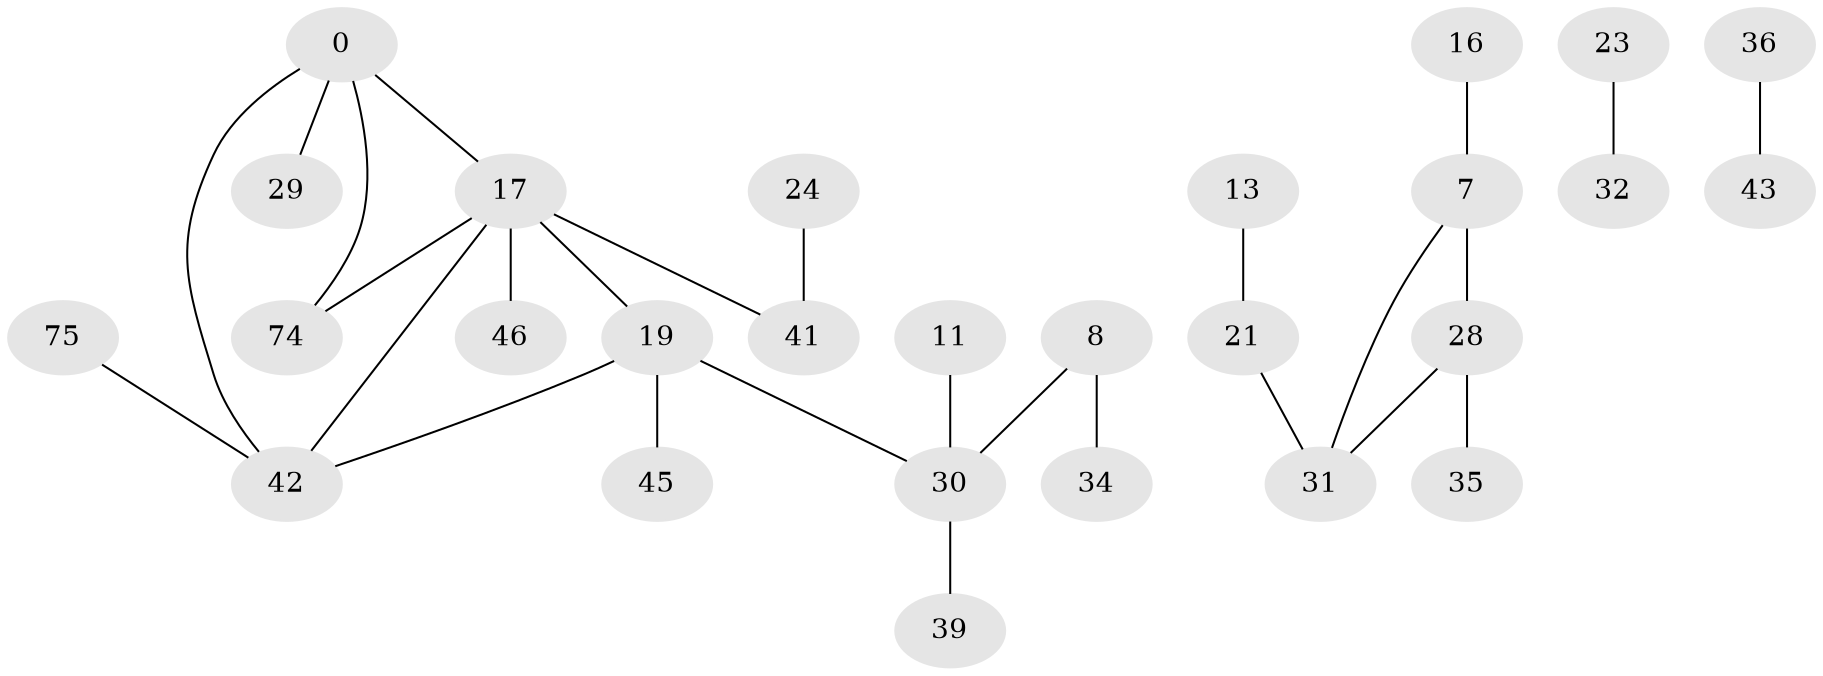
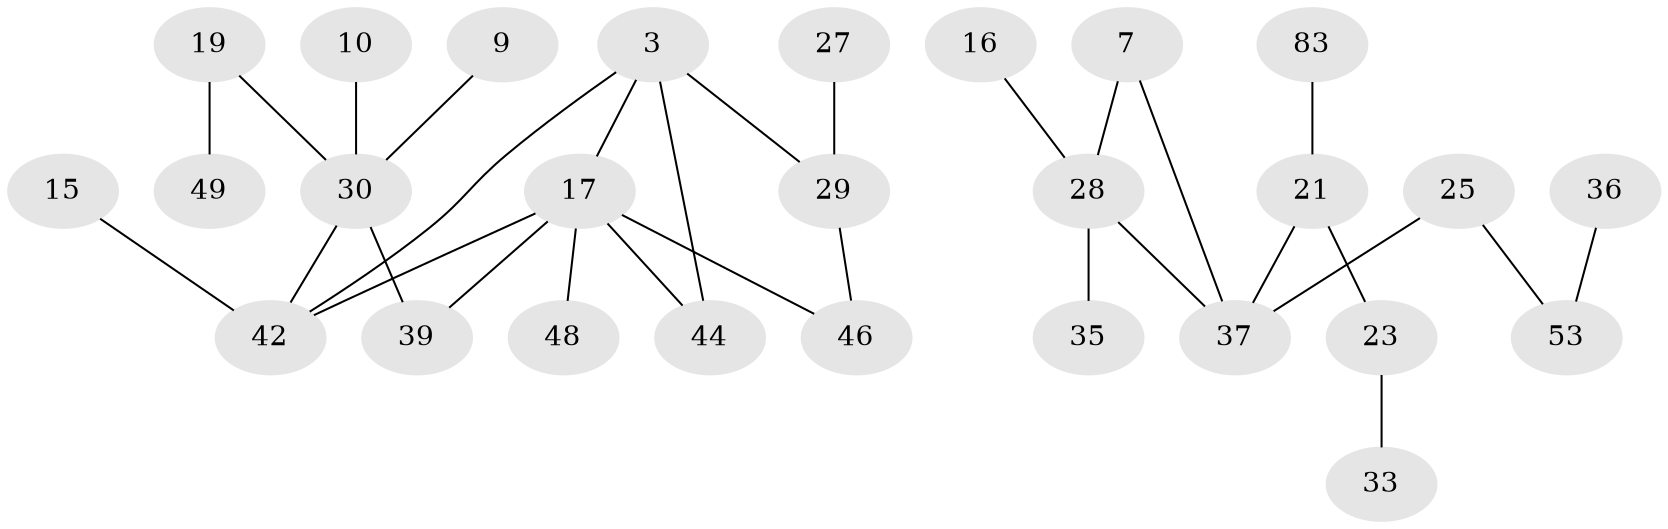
(342, 45) -> (653, 45)
none -> (834, 45)
(1467, 118) -> (1035, 118)
(804, 191) -> none
(1243, 191) -> (1312, 45)
none -> (1459, 191)
(1614, 191) -> (1382, 484)
(1760, 191) -> (1567, 338)
none -> (1341, 253)
(584, 264) -> (498, 265)
none -> (845, 264)
(63, 338) -> (63, 191)
(287, 338) -> (710, 338)
(804, 338) -> (564, 338)
(950, 338) -> (356, 45)
(1097, 338) -> (503, 45)
(476, 417) -> (314, 264)
(657, 484) -> (210, 191)
(1097, 484) -> none
(1321, 484) -> (1235, 338)
